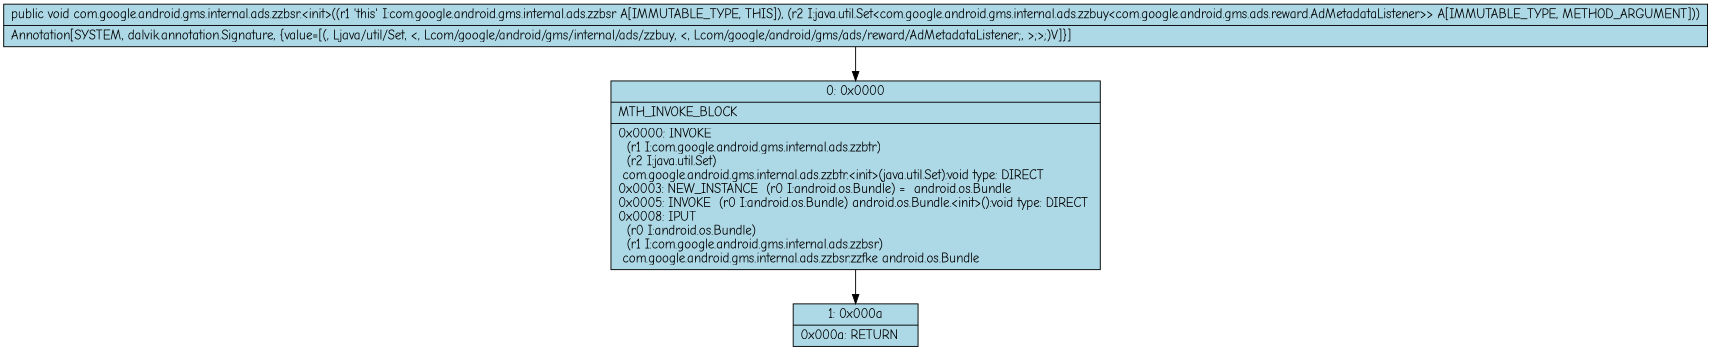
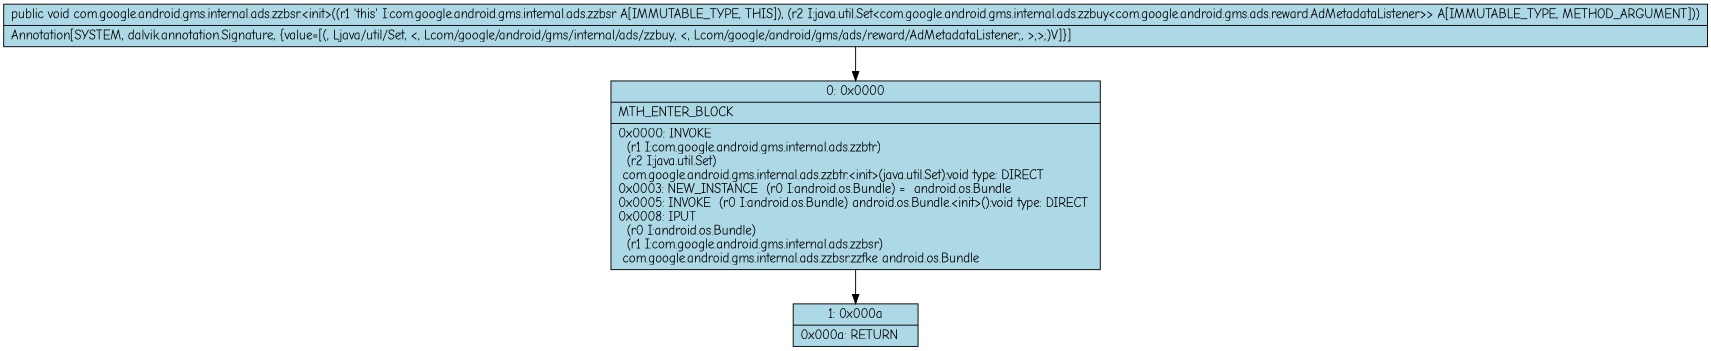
(678, 112) -> (676, 112)
